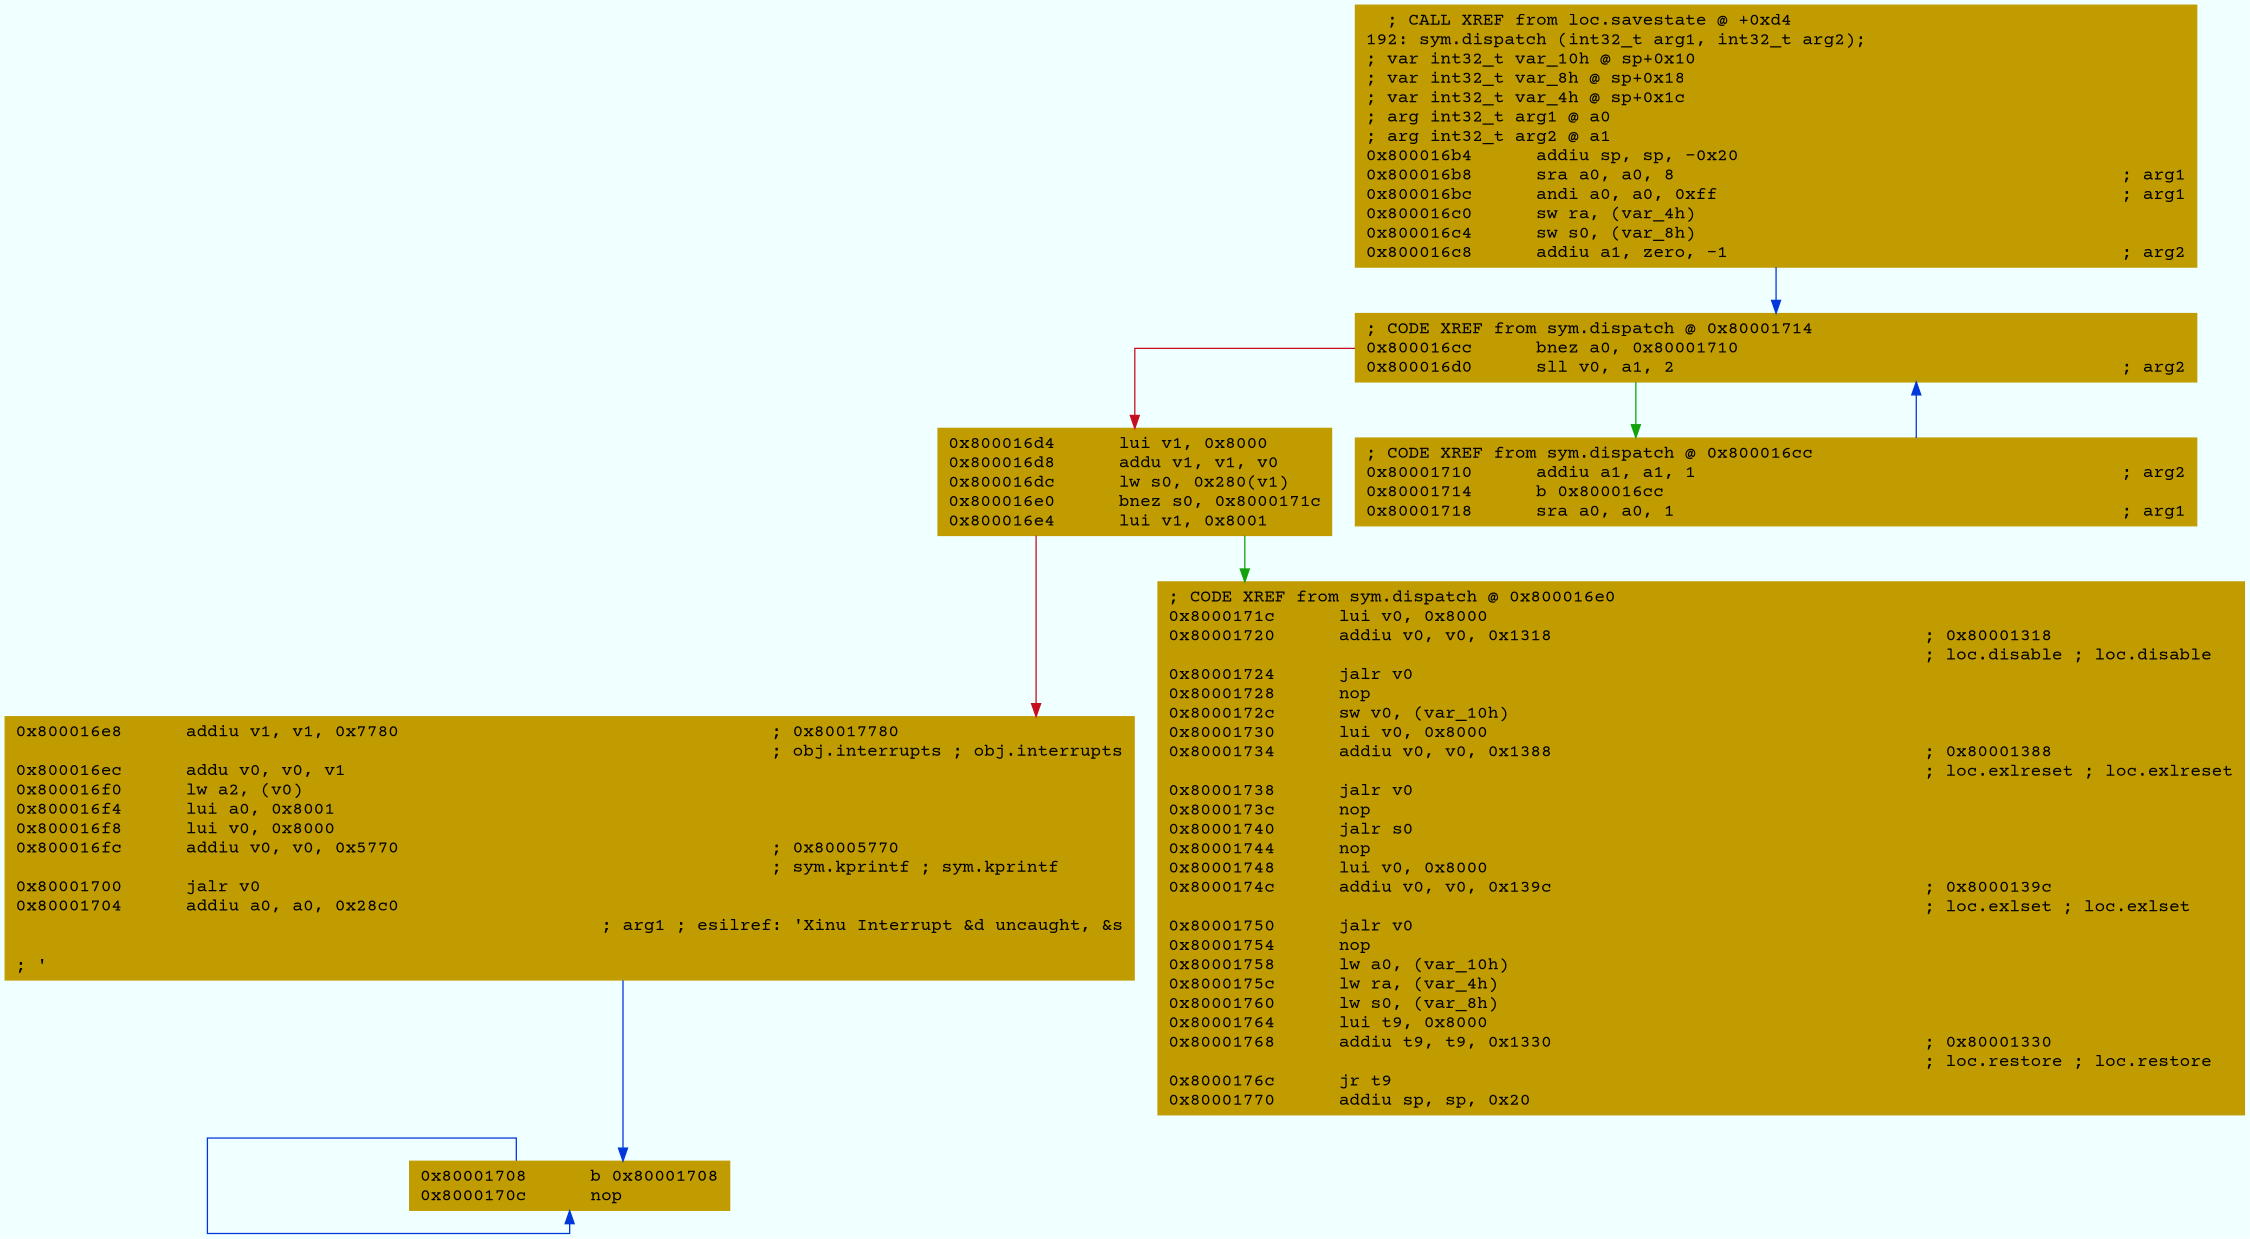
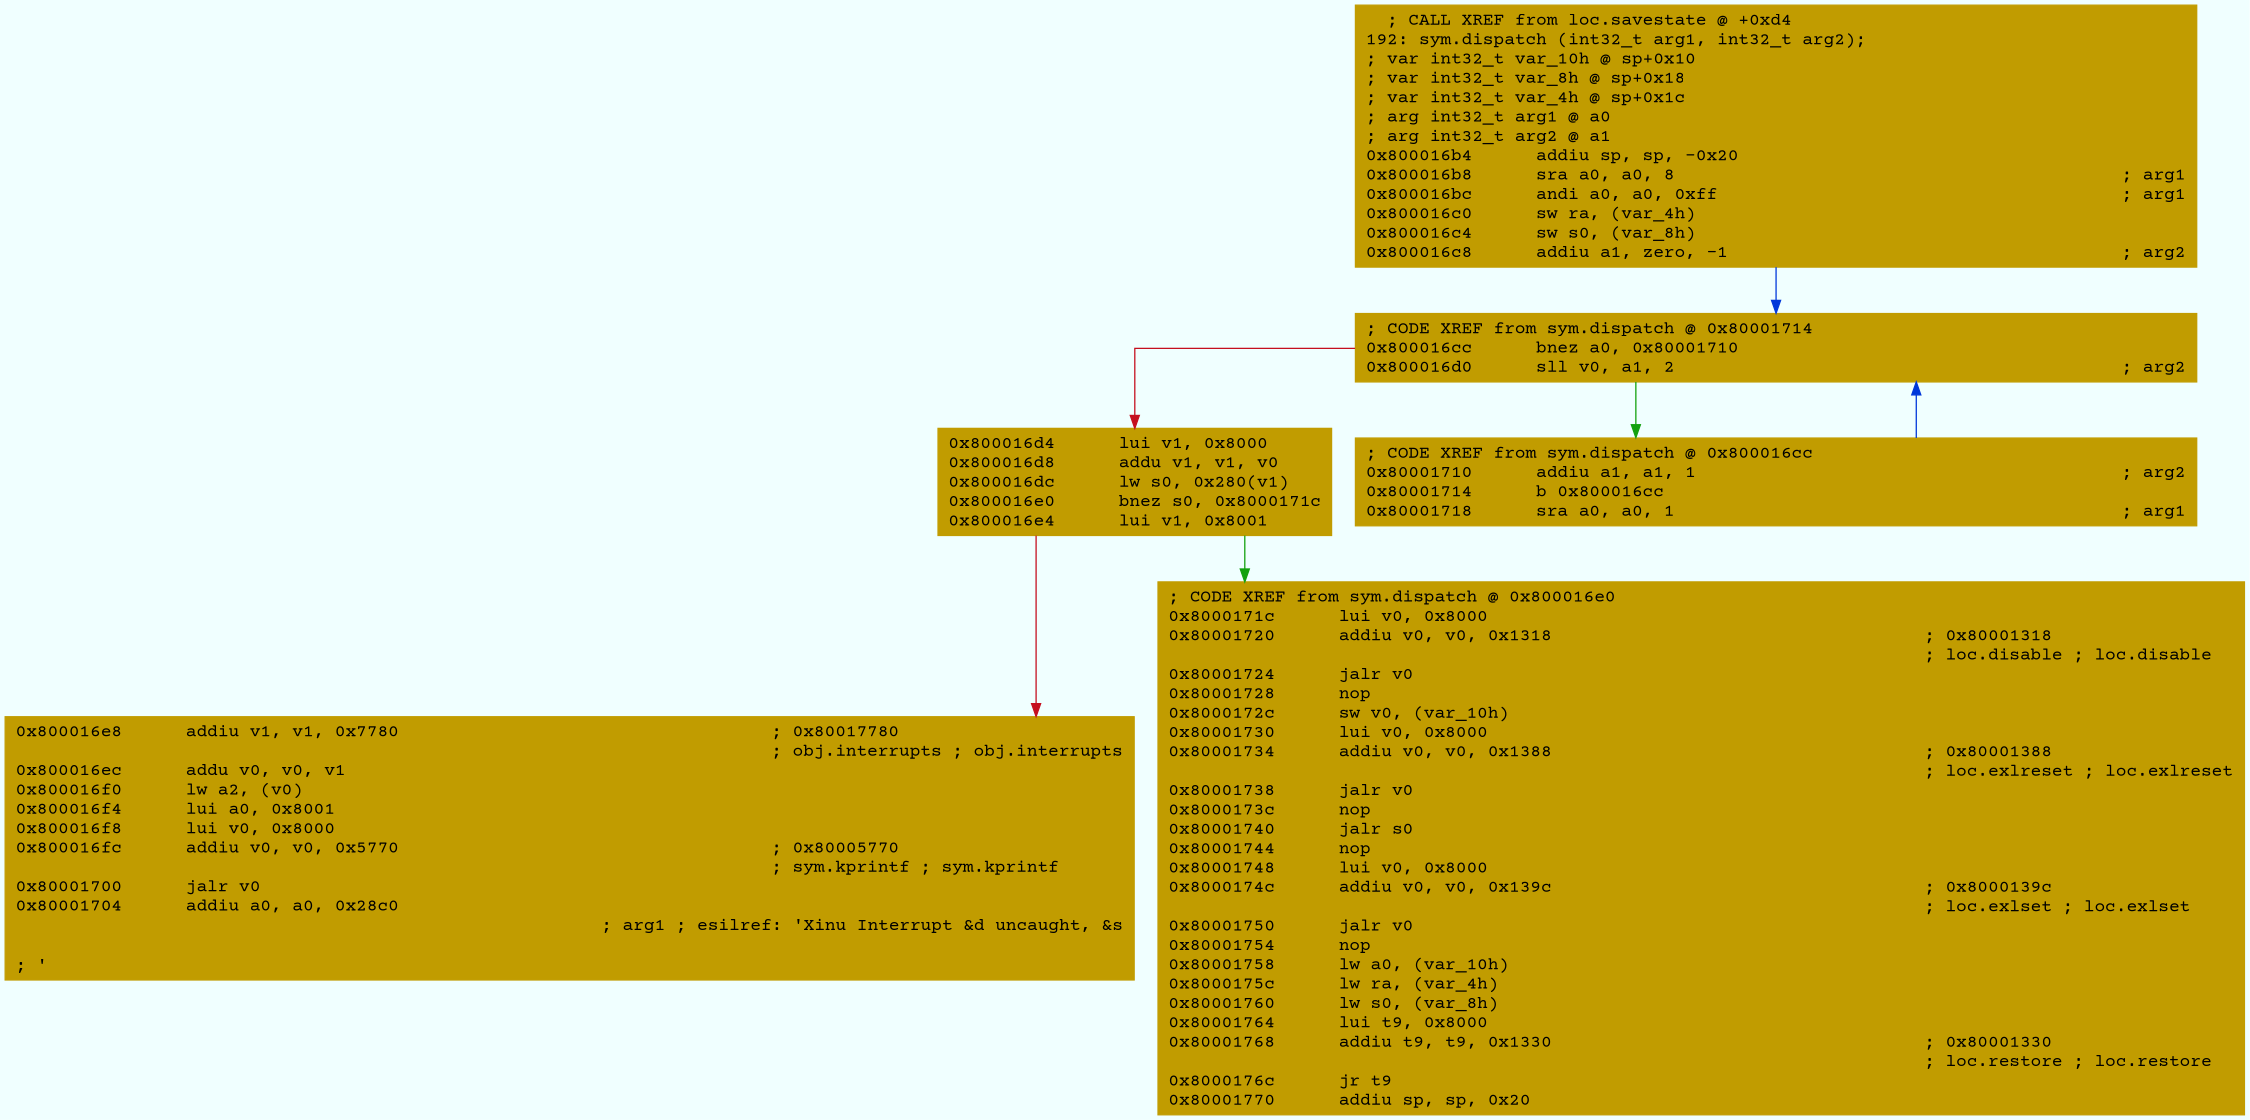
(570, 1186) -> none
